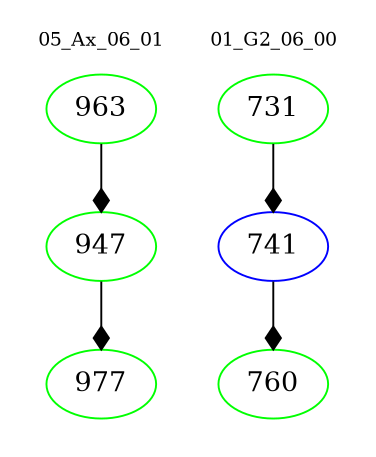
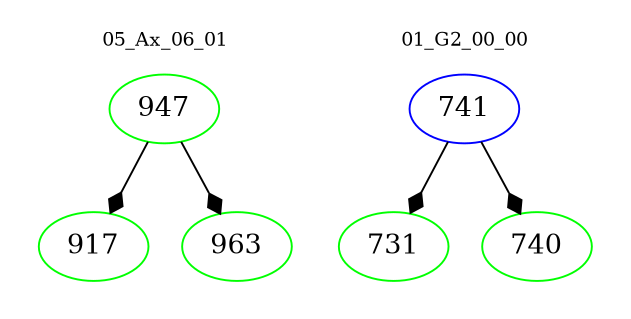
(274, 41) -> (465, 41)
(101, 166) -> (195, 167)
(273, 166) -> (435, 167)
(101, 384) -> (94, 247)
(273, 384) -> (537, 247)
